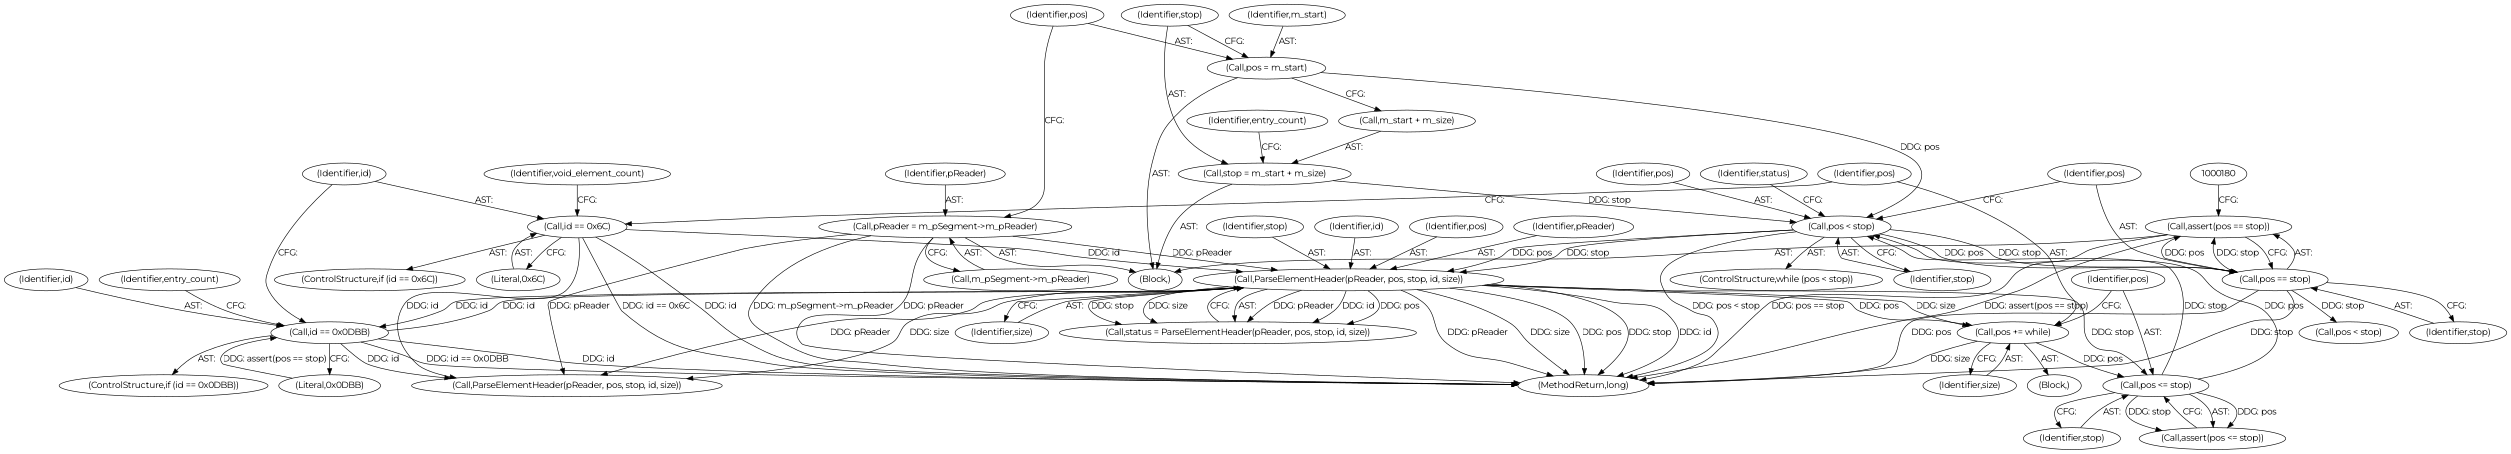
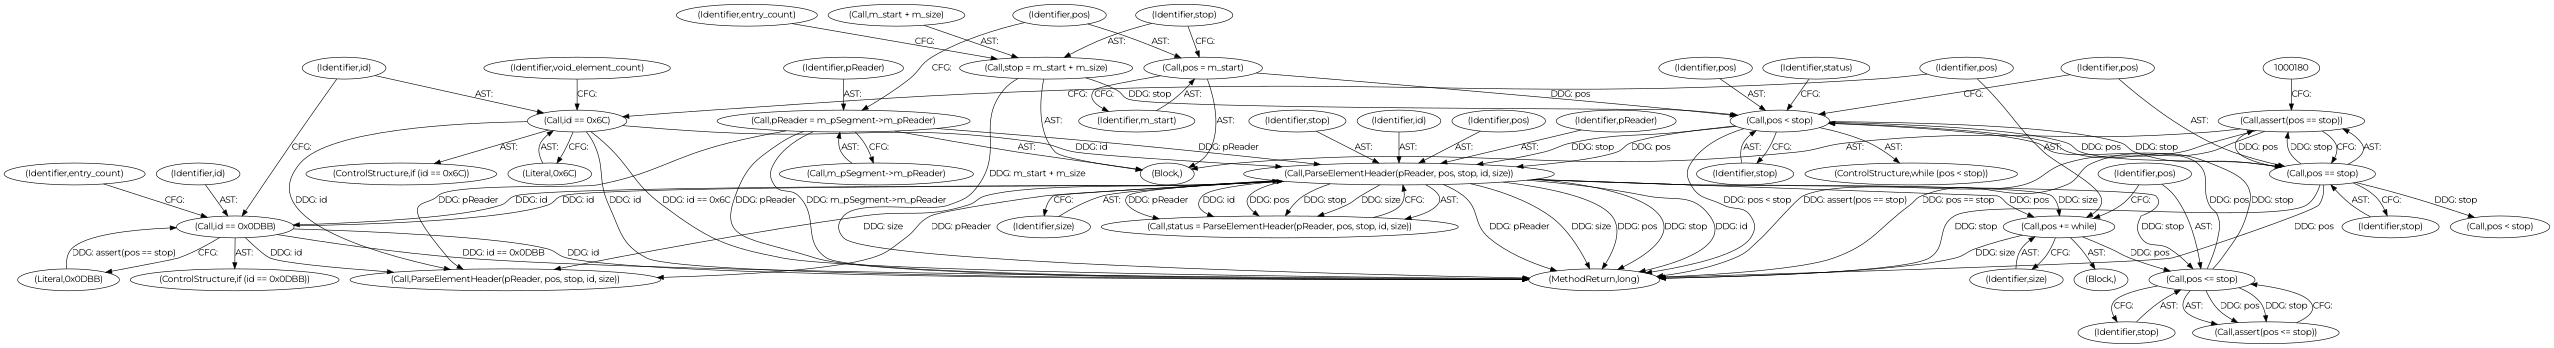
(1334, 93) -> (1115, 84)
none -> (1039, 261)
